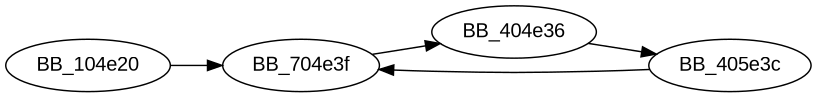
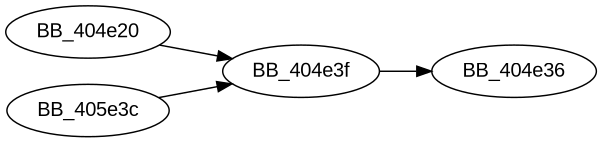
(615, 48) -> none
(88, 65) -> (88, 32)
(301, 65) -> (301, 71)
